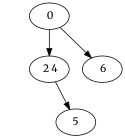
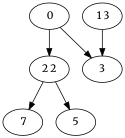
none -> (102, 16)
(49, 69) -> (49, 69)
(102, 69) -> (102, 69)
none -> (23, 122)
